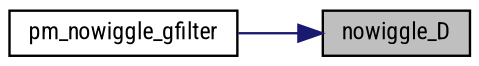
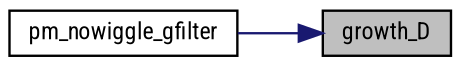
(396, 33) -> (387, 33)
